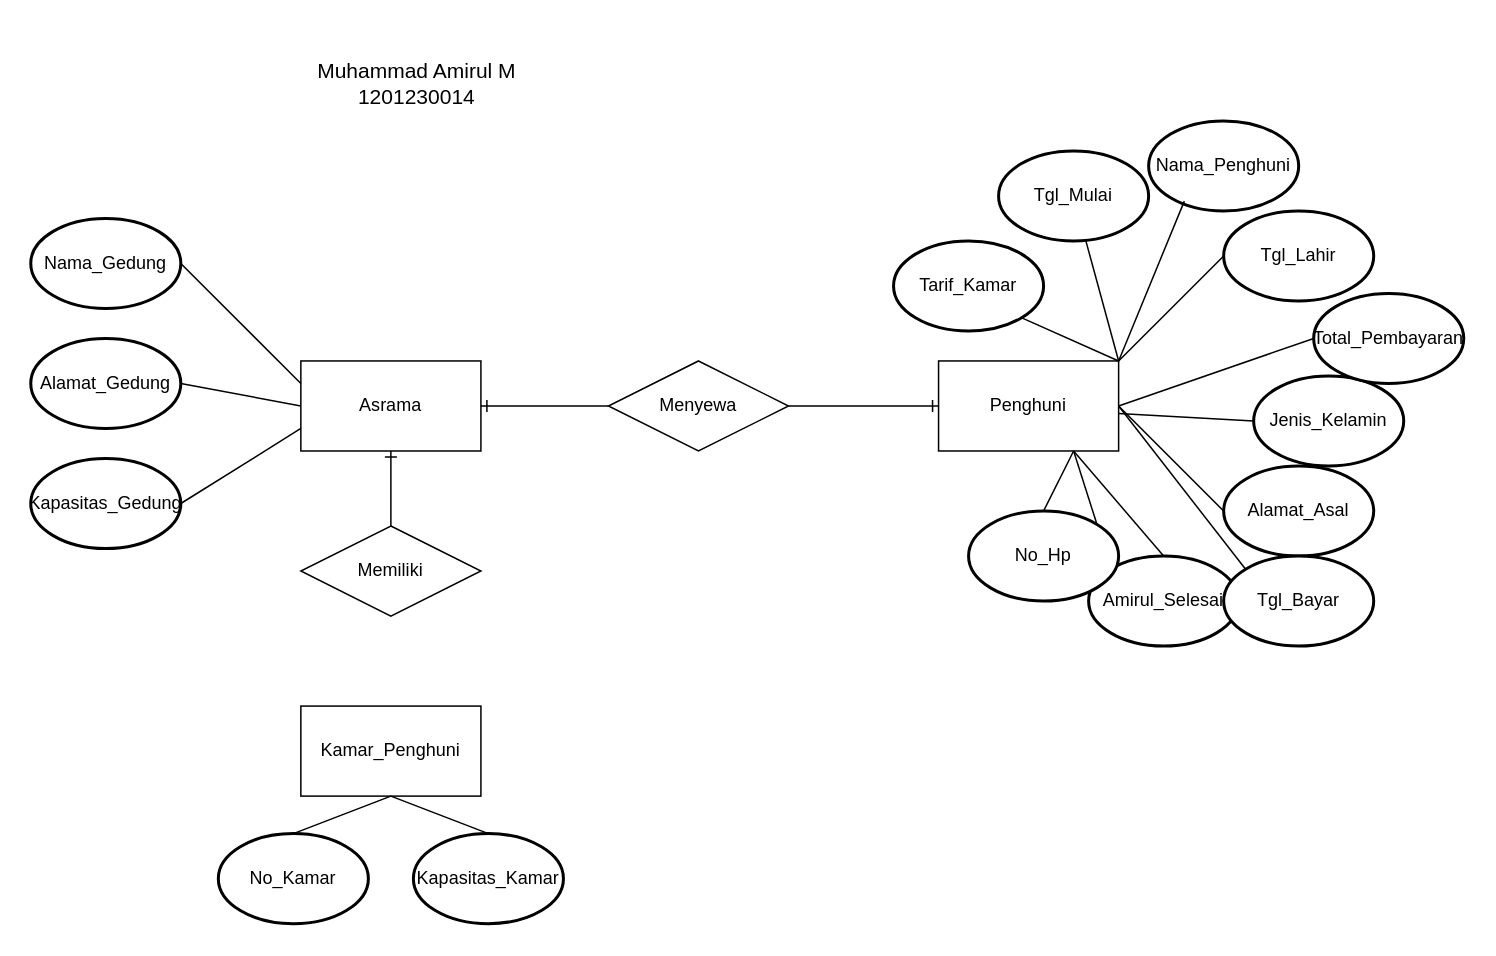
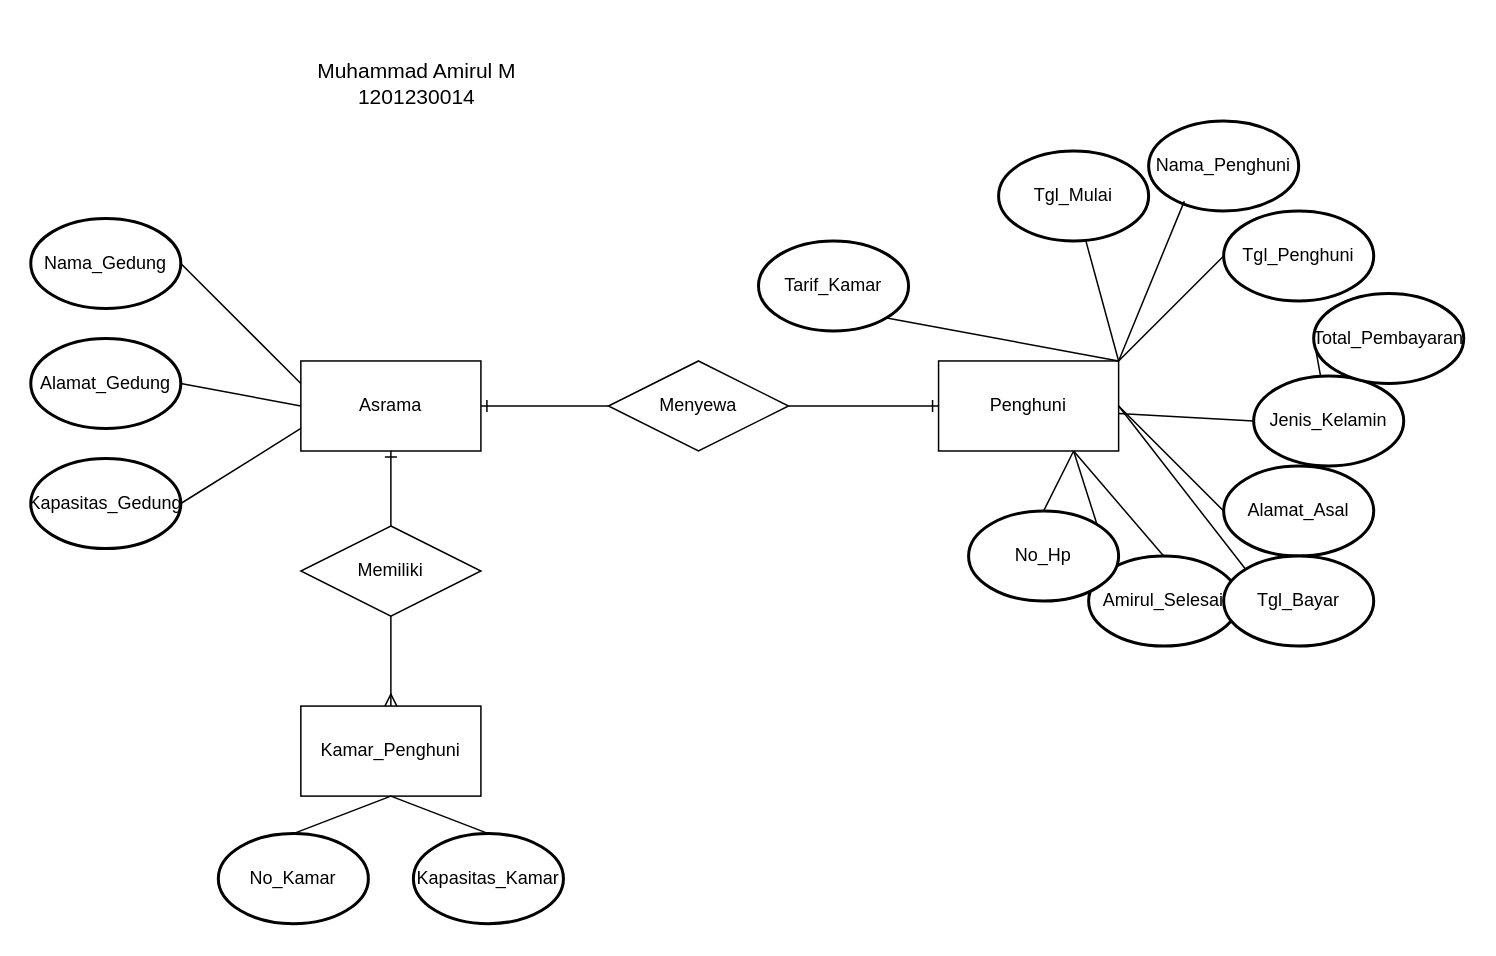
(1298, 256) -> (1298, 256)
(968, 286) -> (833, 286)
(1218, 371) -> (1318, 364)
none -> (391, 661)
